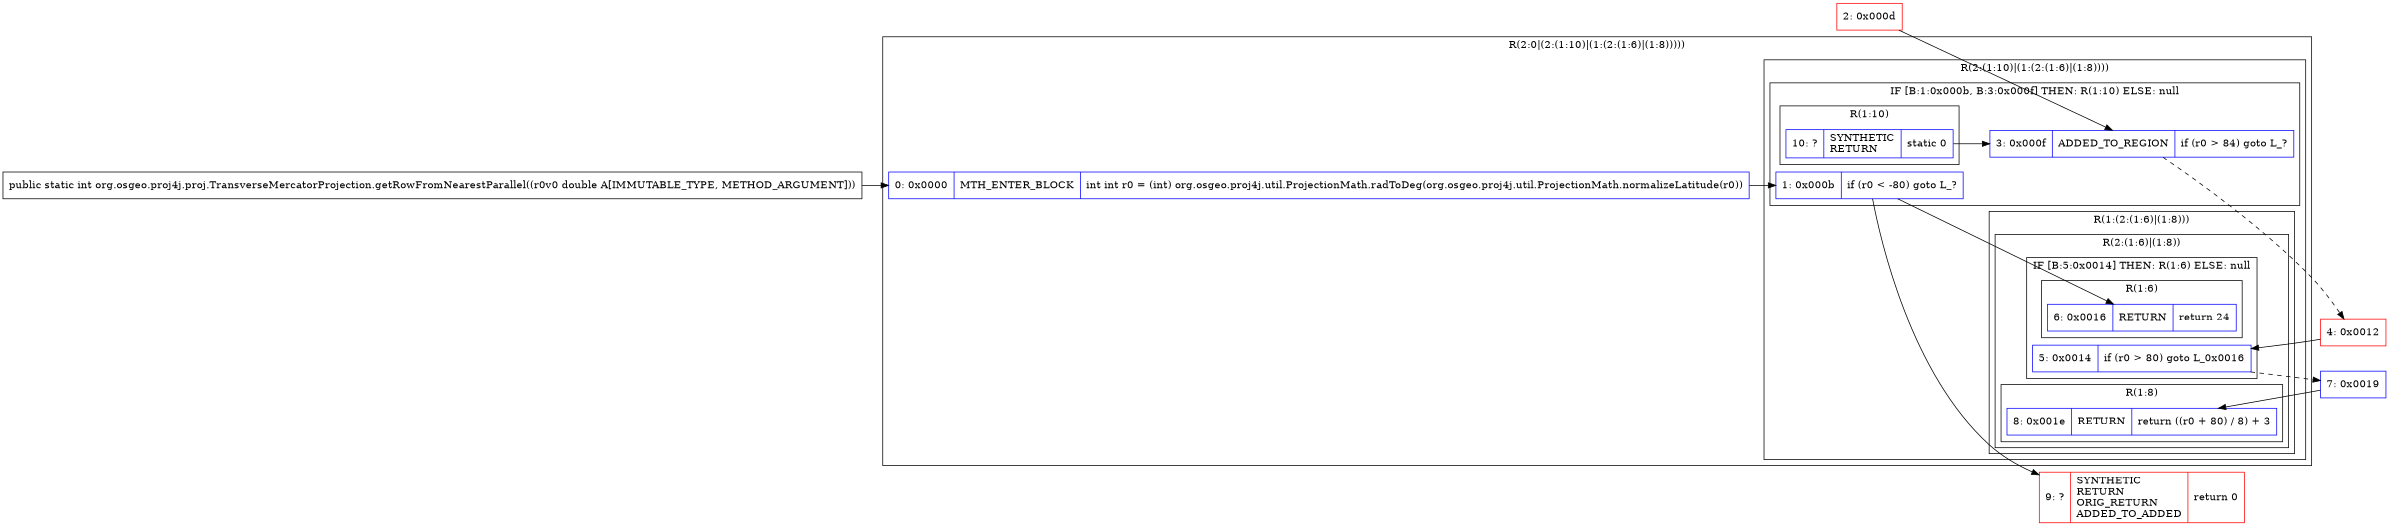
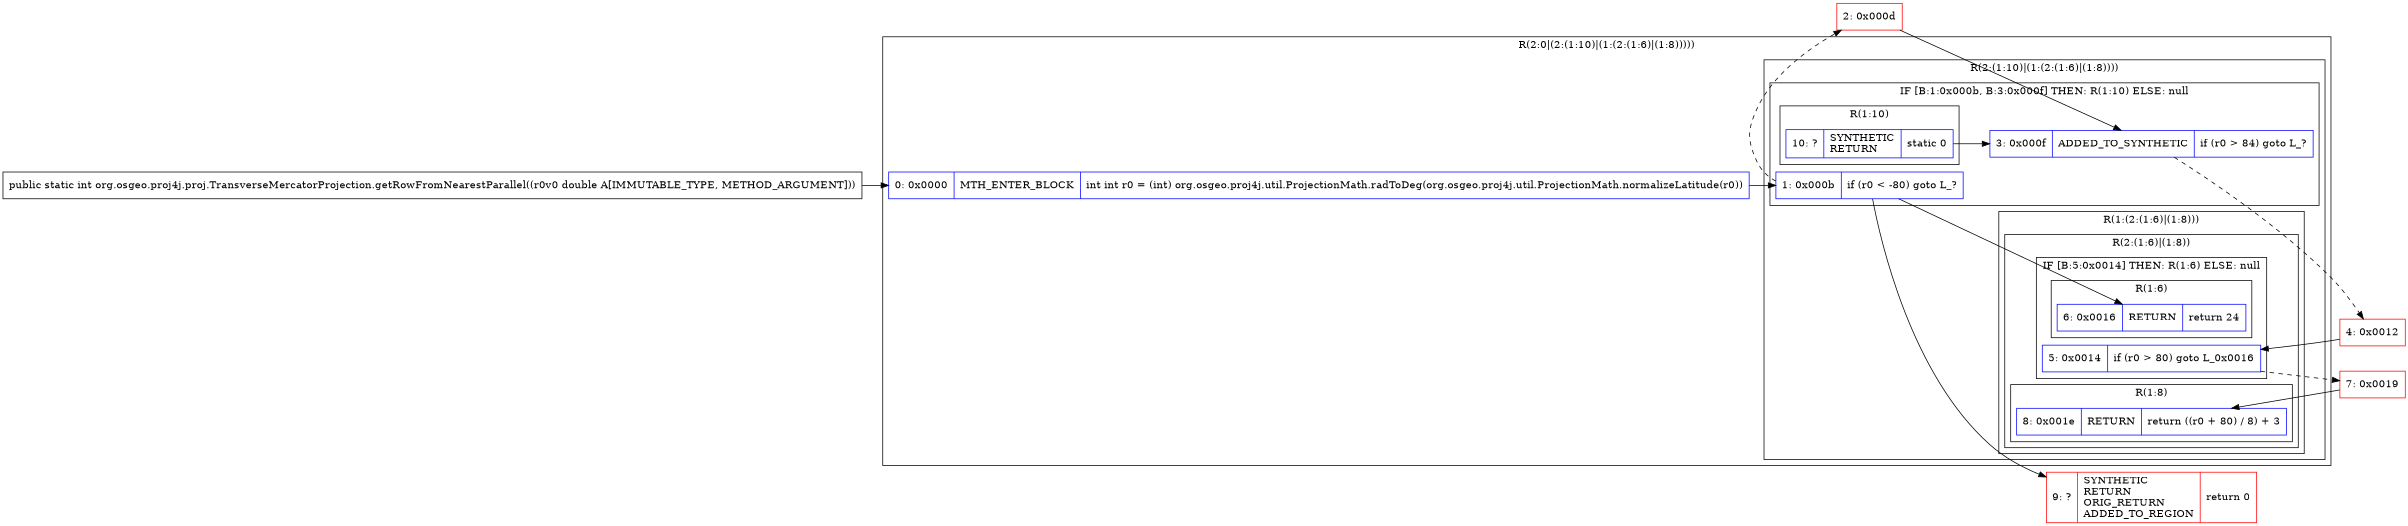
none -> (1759, 105)
(2114, 143) -> (2123, 143)
(2353, 385) -> (2373, 385)
(2129, 514) -> (2139, 514)
